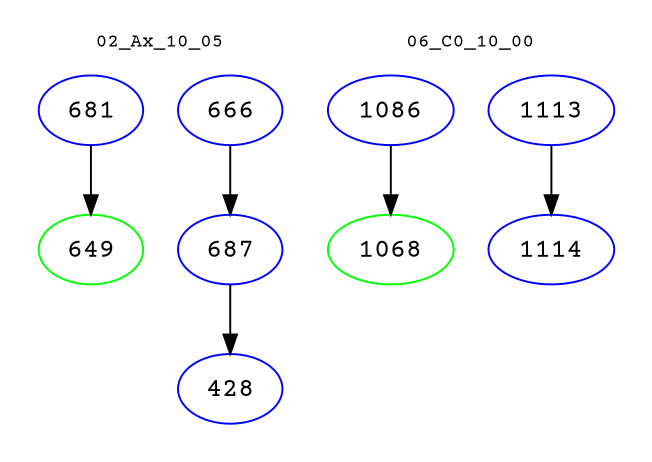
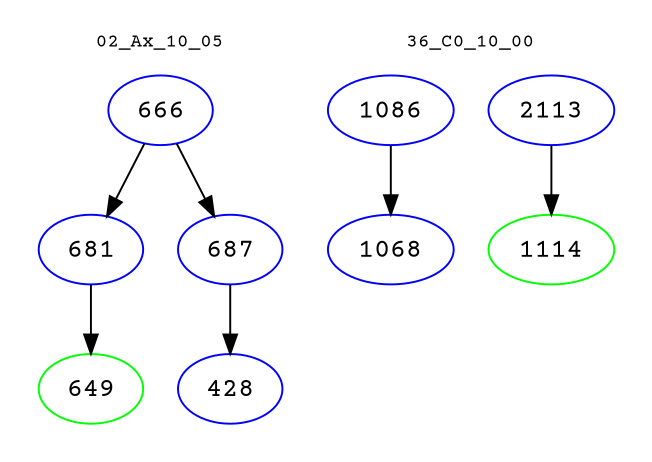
(471, 42) -> (471, 42)
(551, 110) -> (551, 110)
none -> (130, 171)
(391, 250) -> (391, 250)
(551, 250) -> (551, 250)
